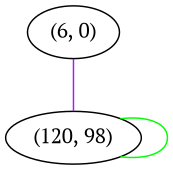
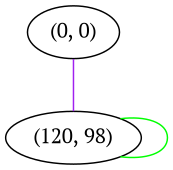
(73, 32) -> (73, 32)
